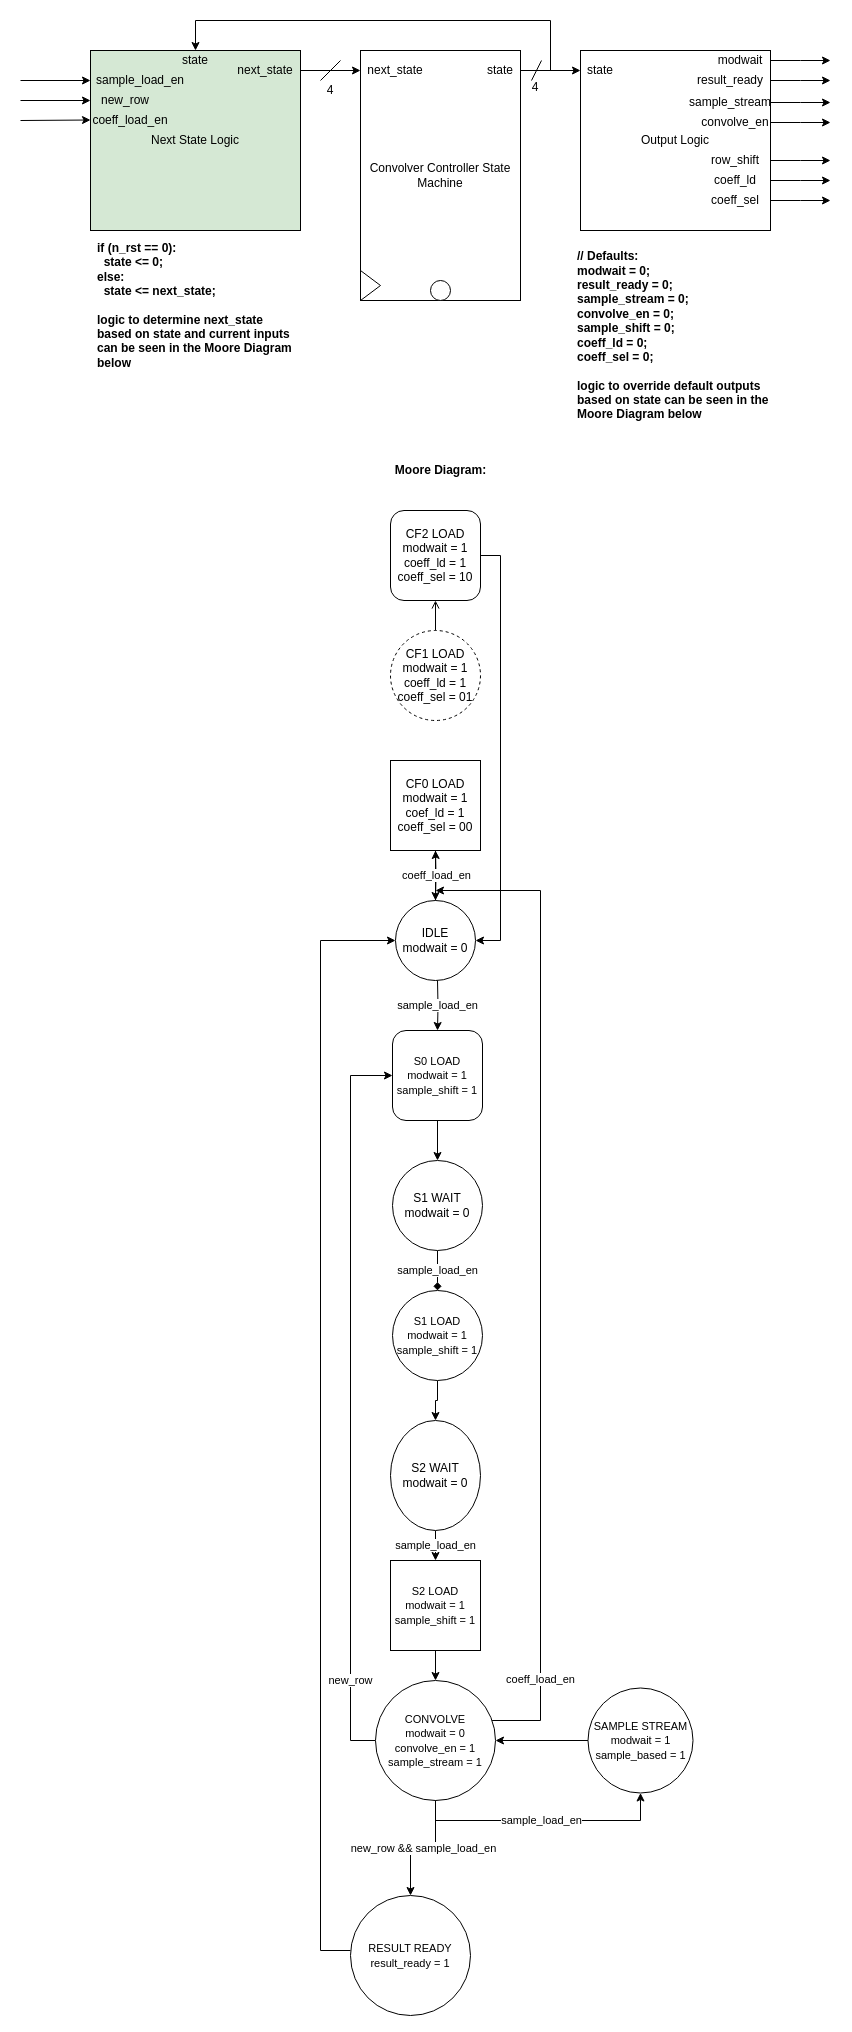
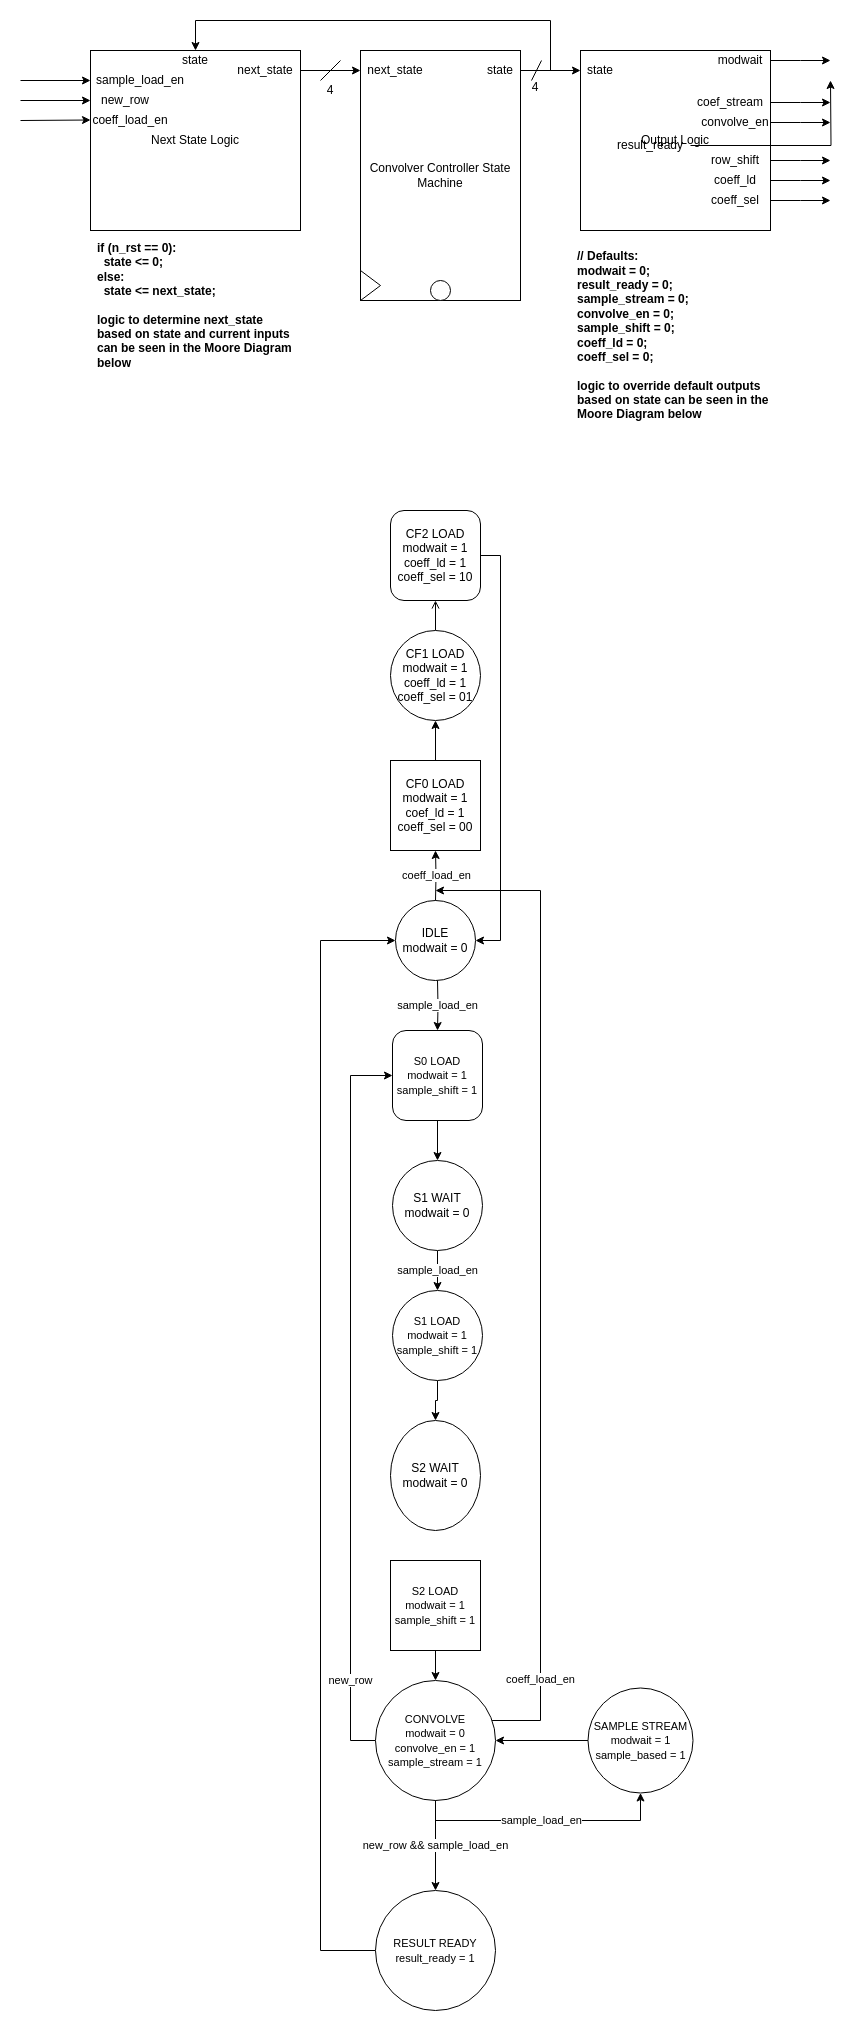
(731, 81) -> (651, 146)
(731, 103) -> (731, 103)
(196, 141) -> (196, 141)
(441, 471) -> none
(436, 676) -> (436, 676)
(436, 852) -> (436, 744)
(438, 1281) -> (438, 1282)
(436, 1550) -> none
(411, 1956) -> (436, 1951)
